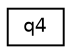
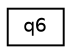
(36, 27) -> (36, 27)
